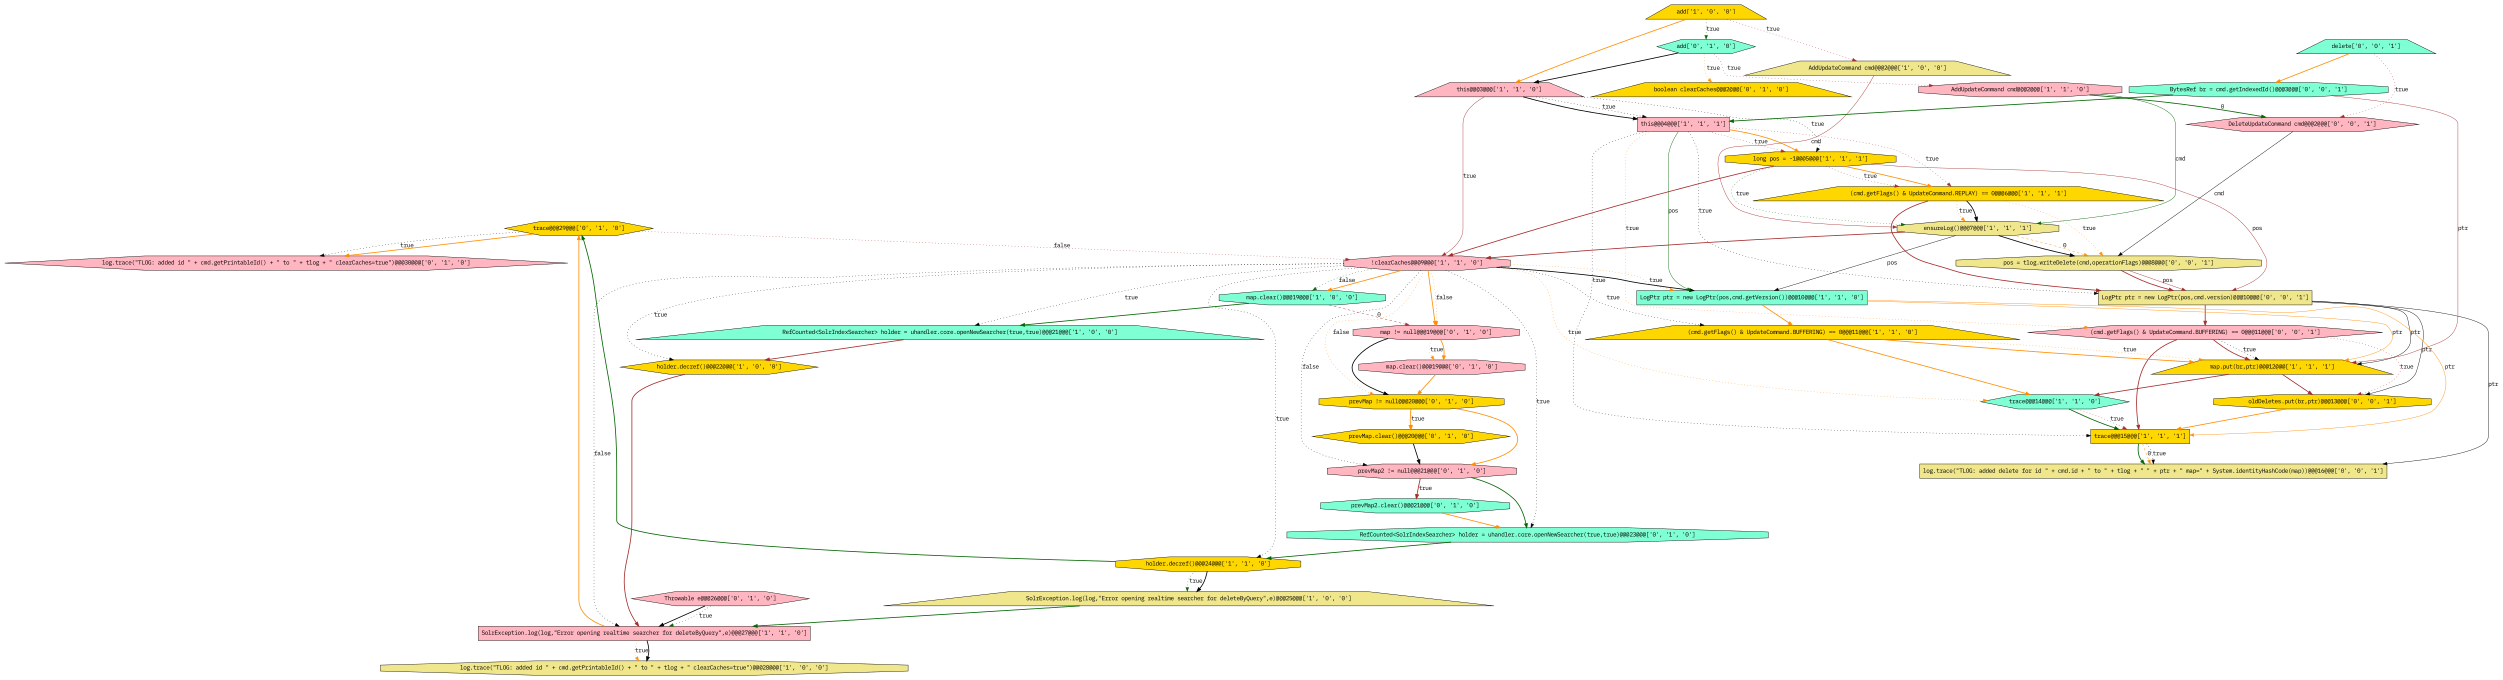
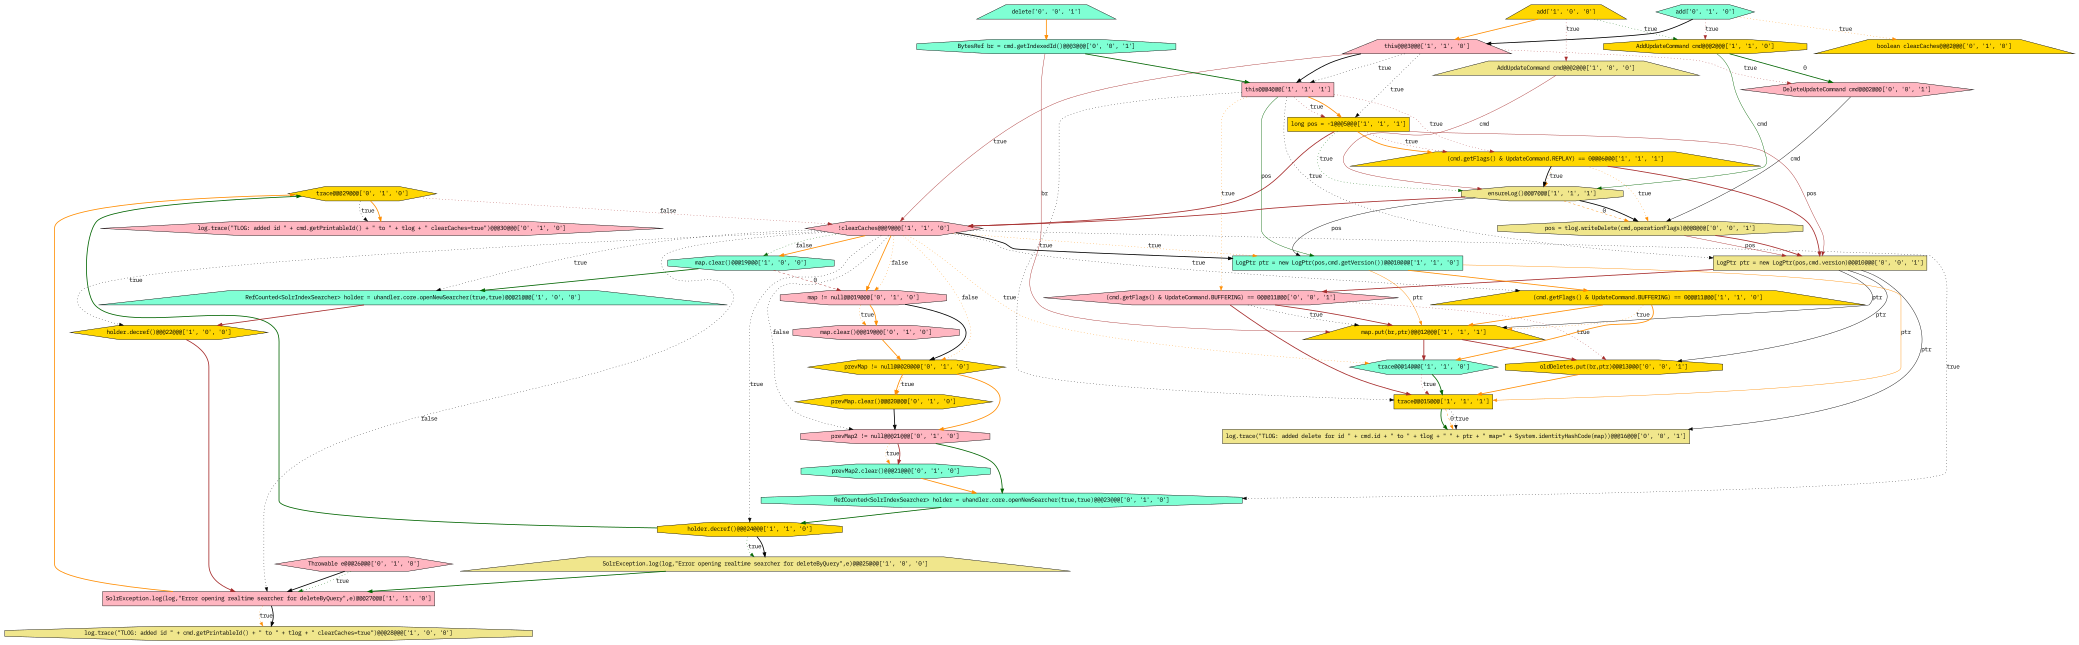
(1706, 27) -> (1634, 29)
(2020, 90) -> (1705, 47)
(2391, 97) -> (1646, 56)
(1811, 159) -> (1349, 124)
(2463, 228) -> (1045, 194)
(1427, 263) -> (894, 228)
(1412, 402) -> (907, 367)
